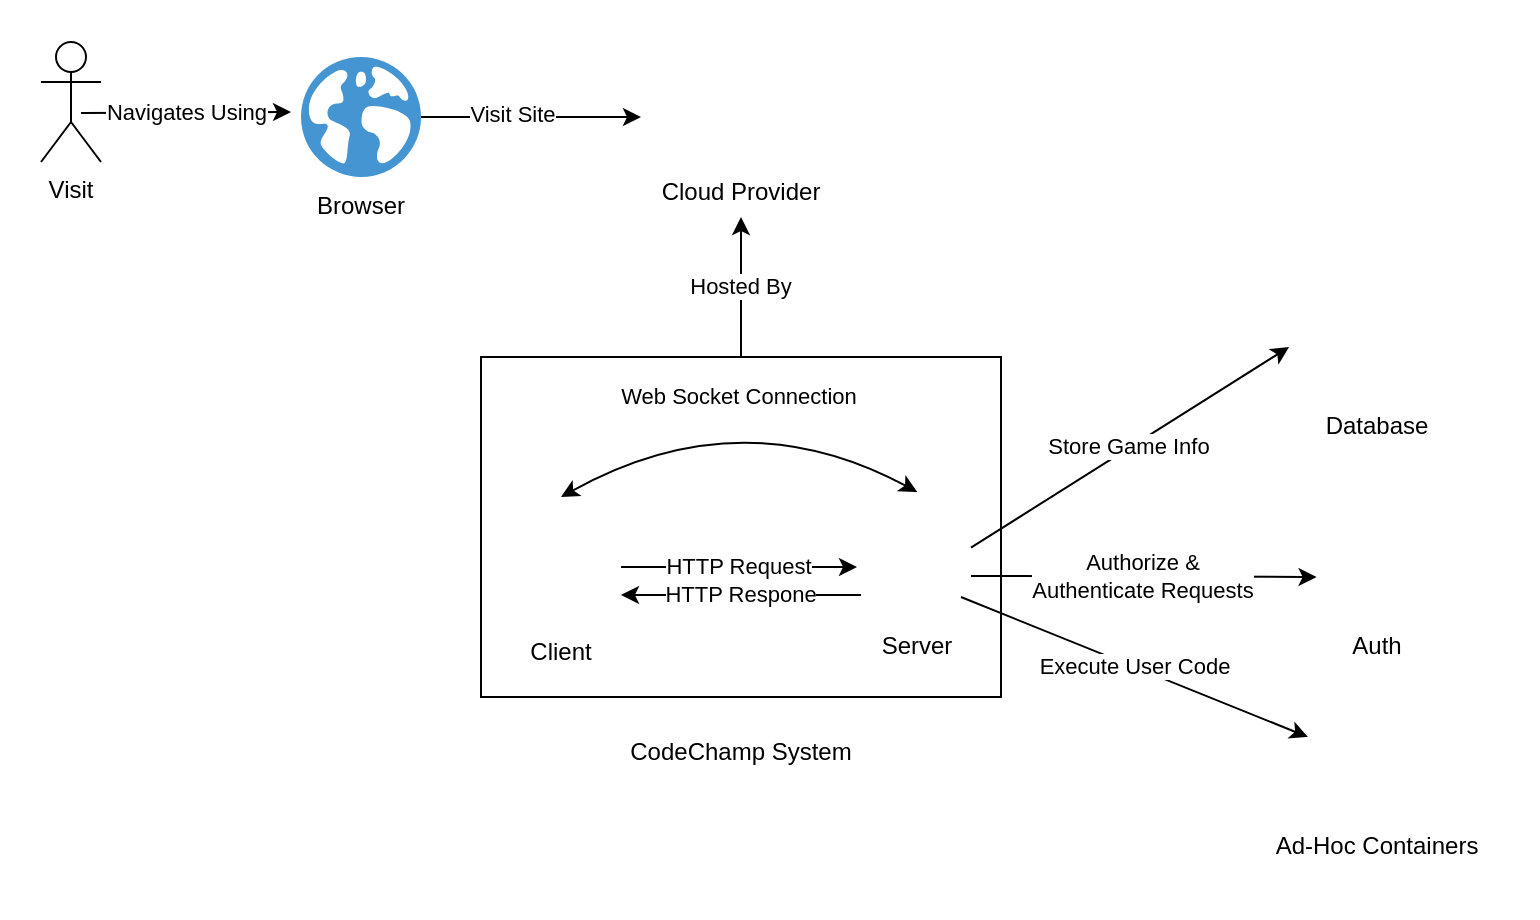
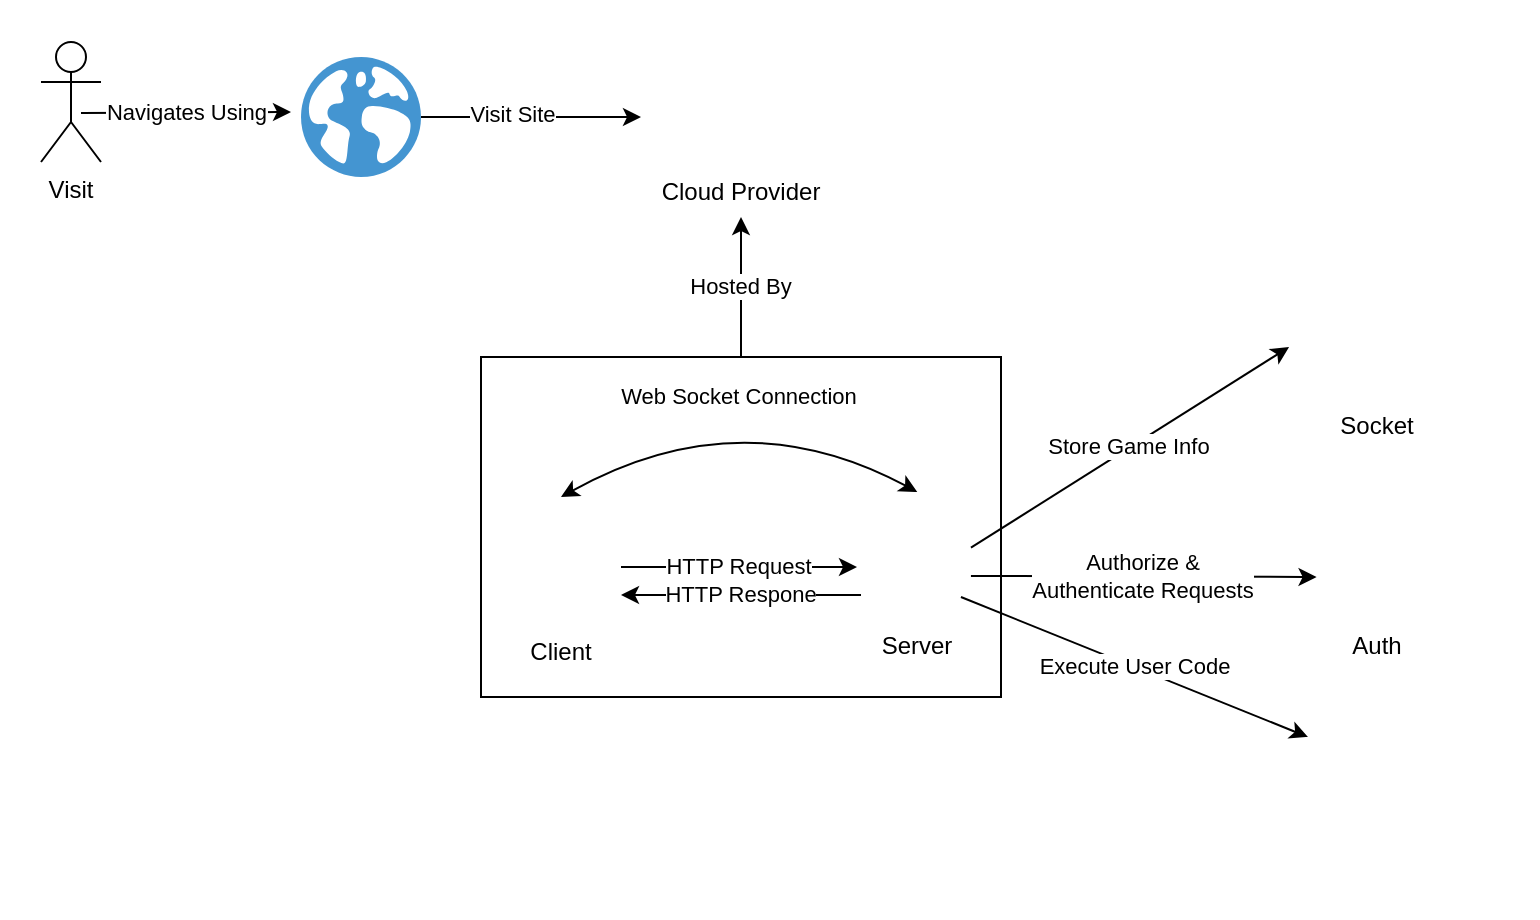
(361, 207) -> none
(1378, 427) -> (1378, 427)
(741, 752) -> none
(1377, 847) -> none
